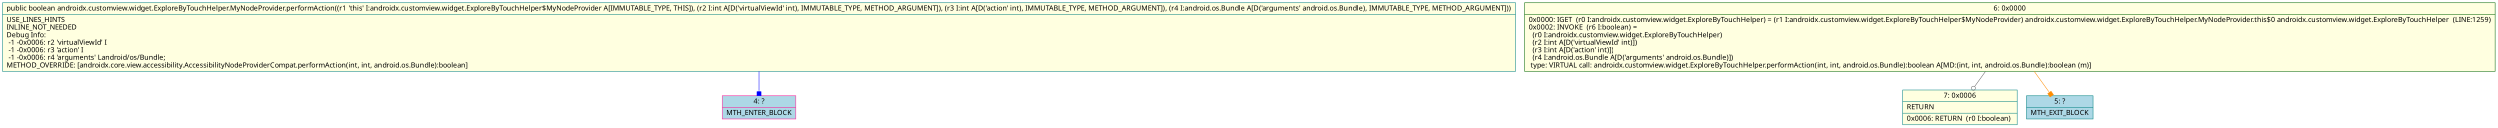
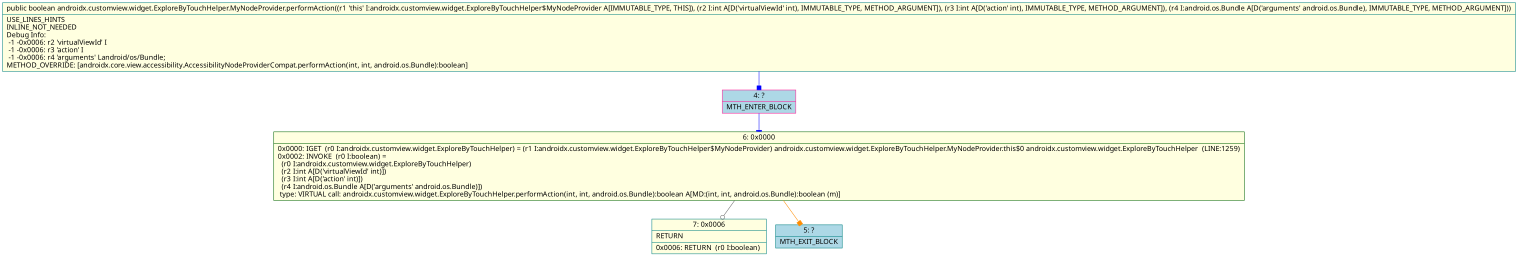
(1584, 27) -> (333, 157)
none -> (759, 121)
